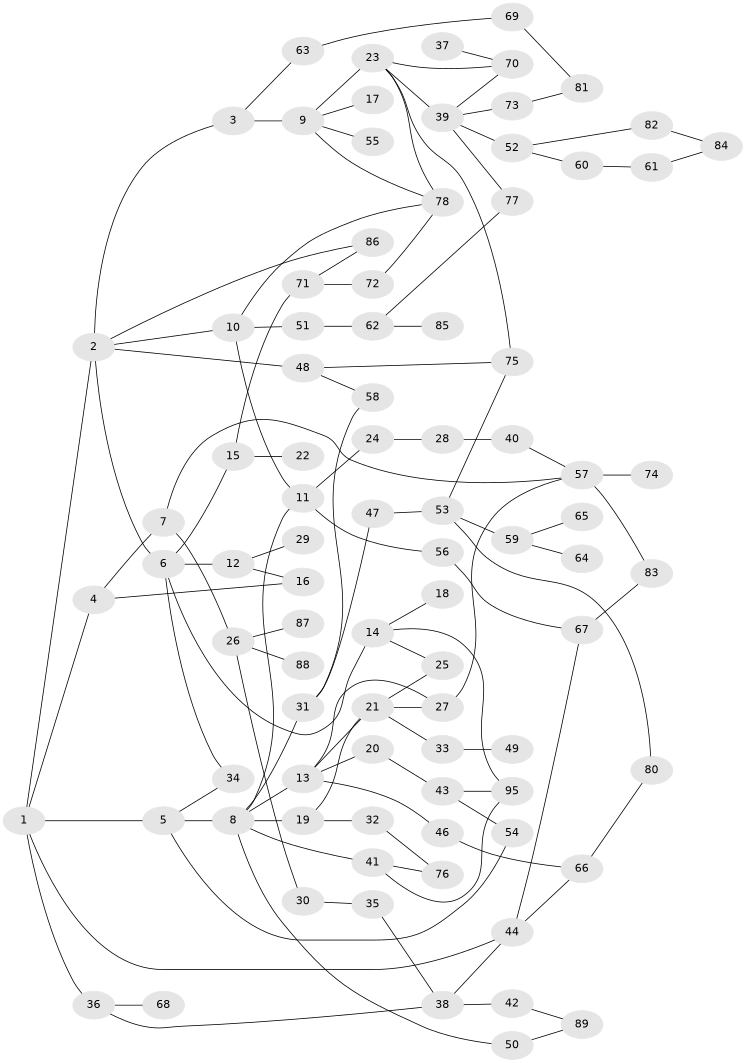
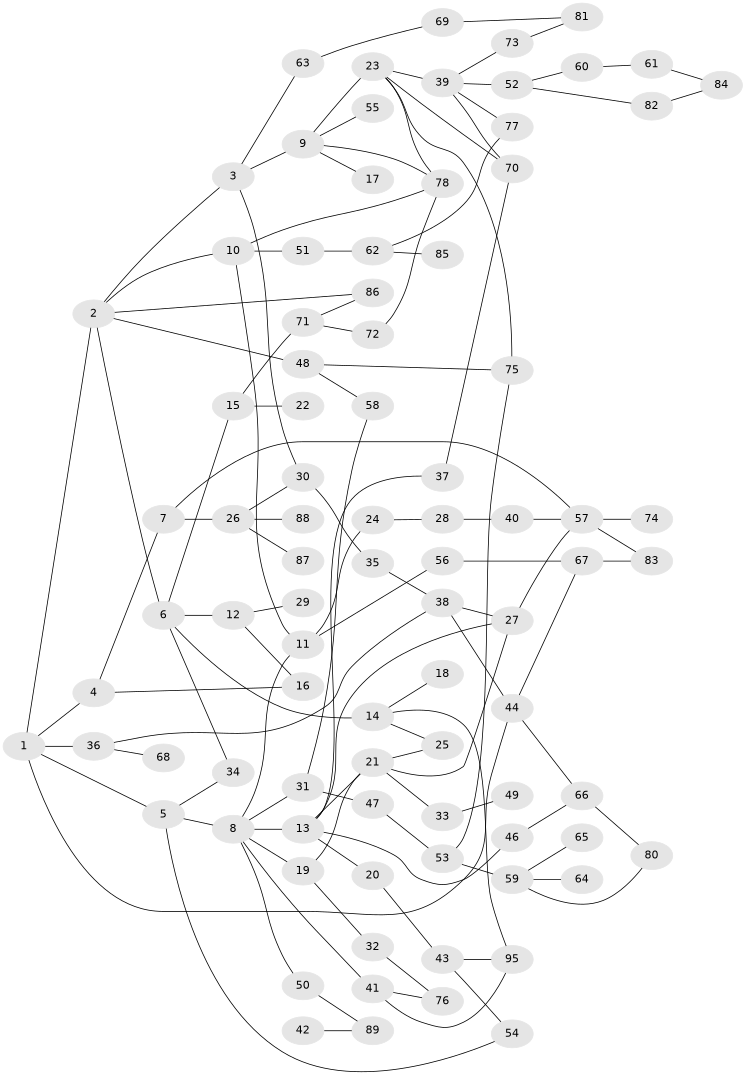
none -> (268, 327)
none -> (331, 591)
(596, 602) -> (590, 904)
(478, 1004) -> (477, 612)
